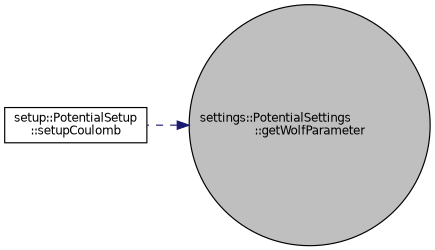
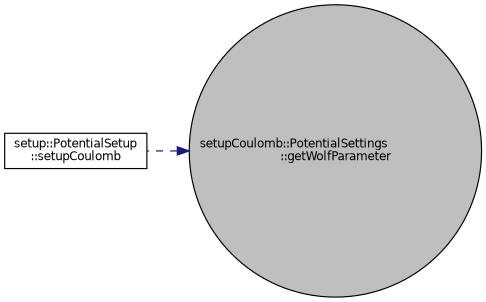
(310, 125) -> (335, 151)
